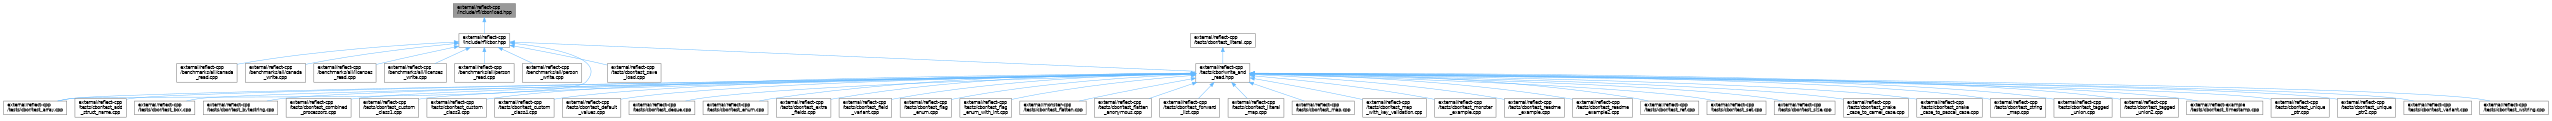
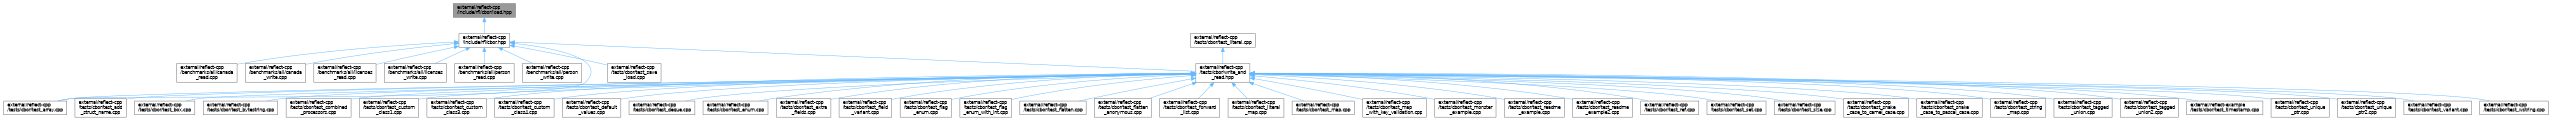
(1053, 108) -> (1053, 108)
